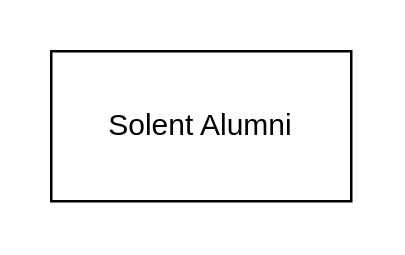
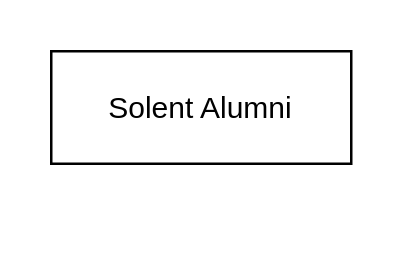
(201, 126) -> (201, 108)
